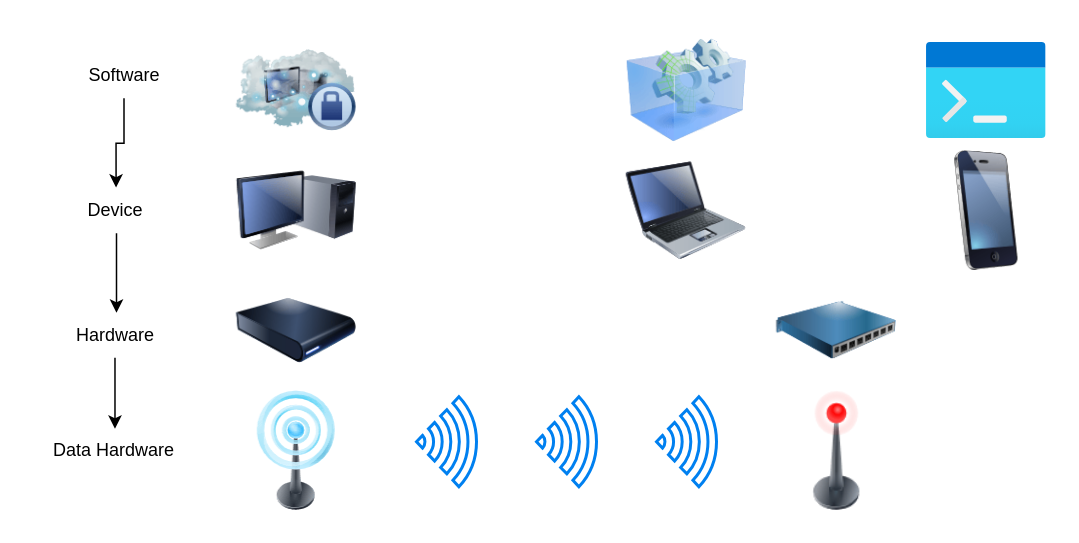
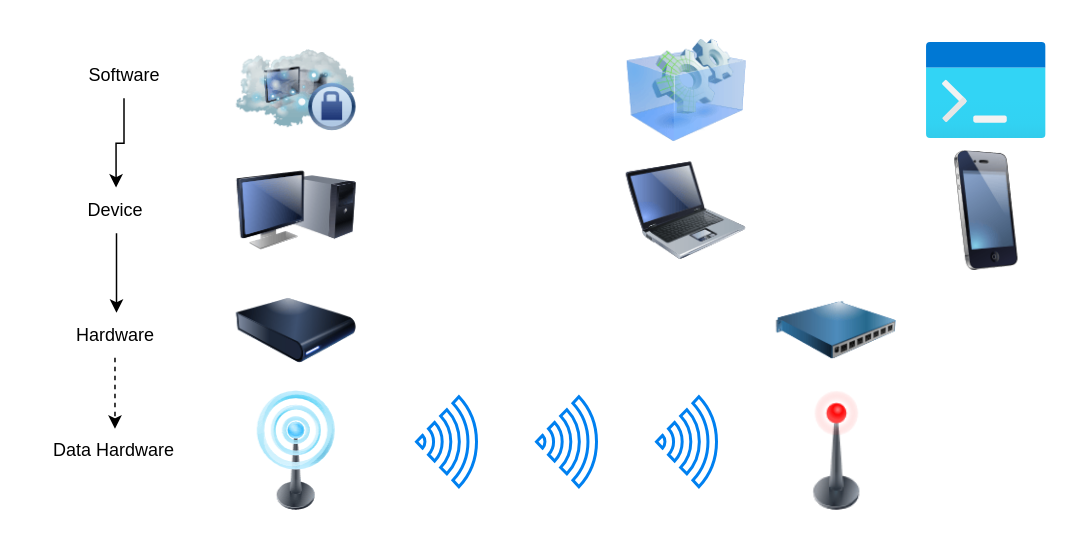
(115, 389) -> (115, 389)
